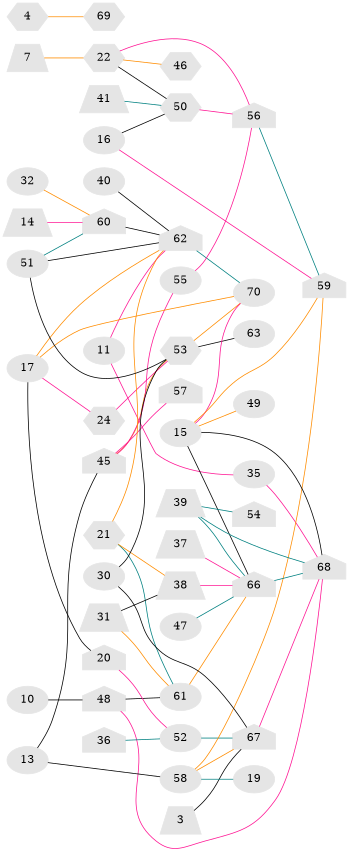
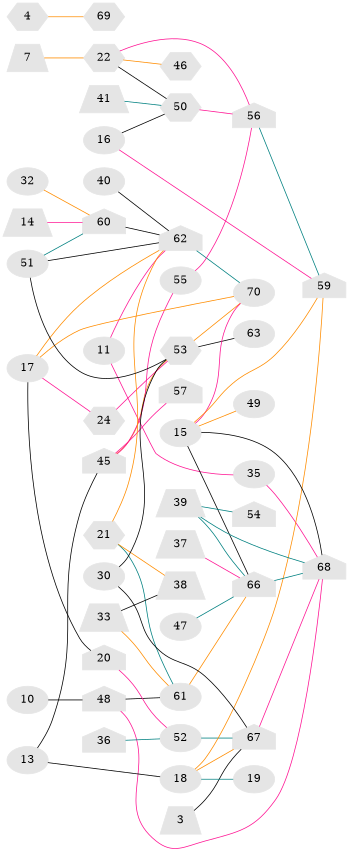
(216, 586) -> none
(104, 618) -> (104, 618)
(181, 779) -> (181, 779)
